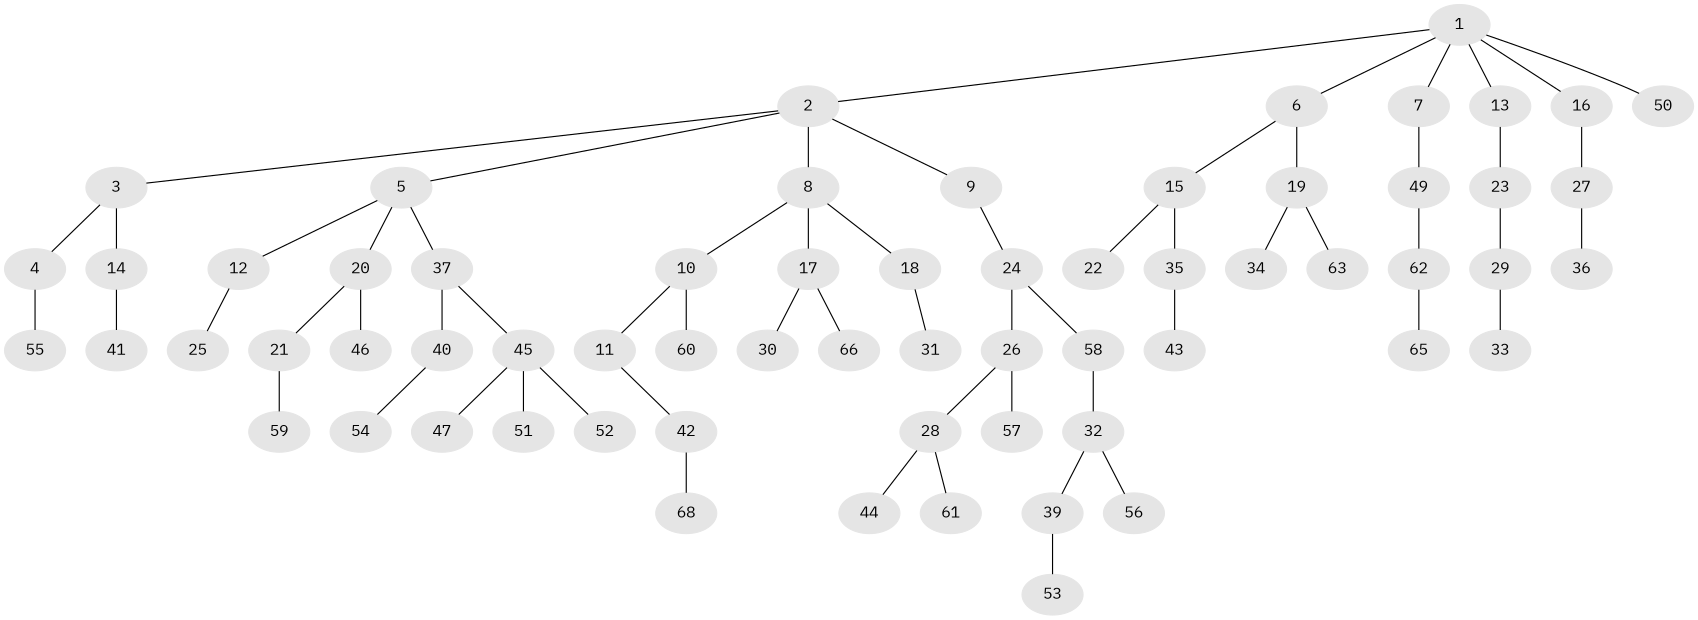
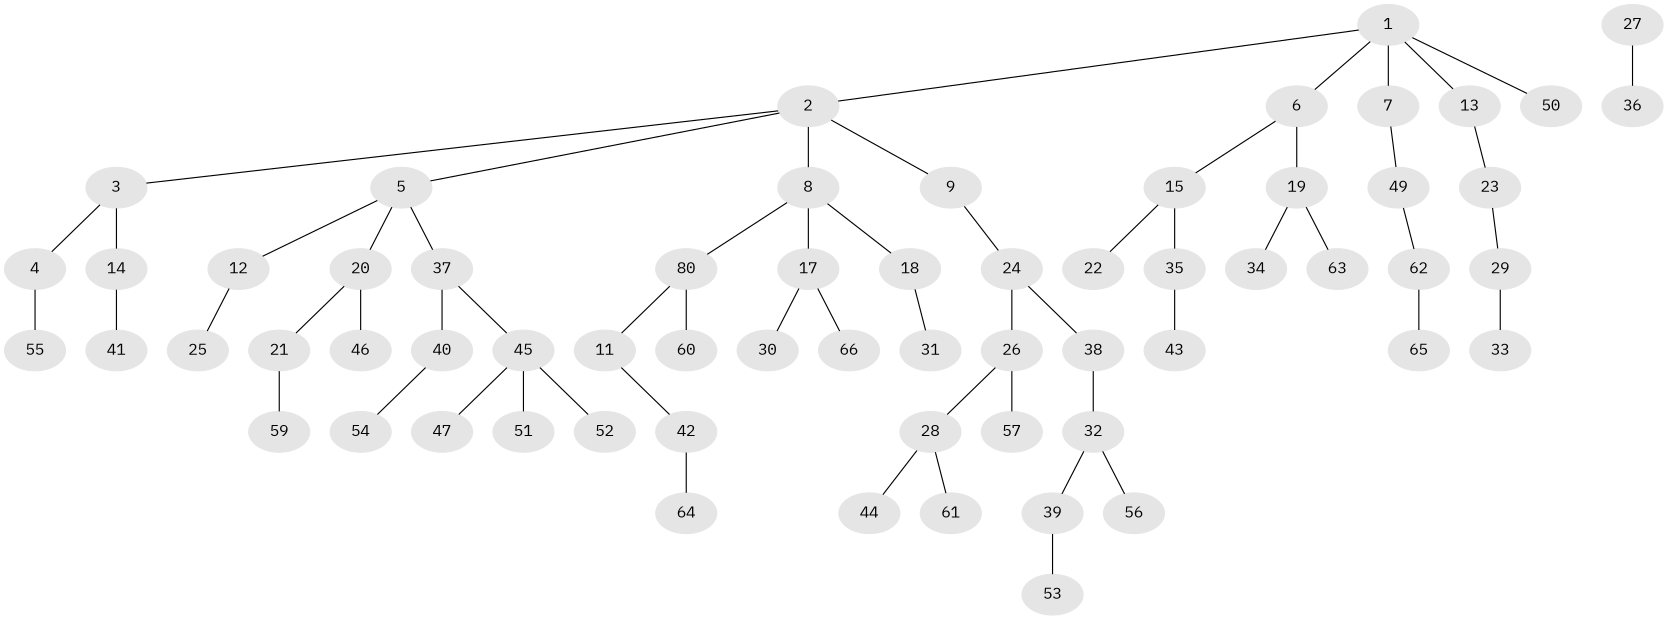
(1582, 106) -> none
(686, 269) -> (686, 269)
(1093, 350) -> (1093, 350)
(686, 513) -> (686, 513)
